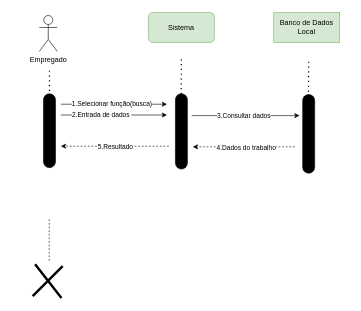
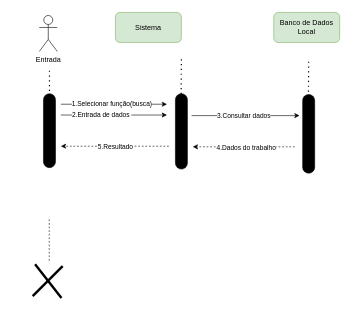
(182, 27) -> (149, 27)
(307, 27) -> (307, 27)
(49, 60) -> (49, 60)
